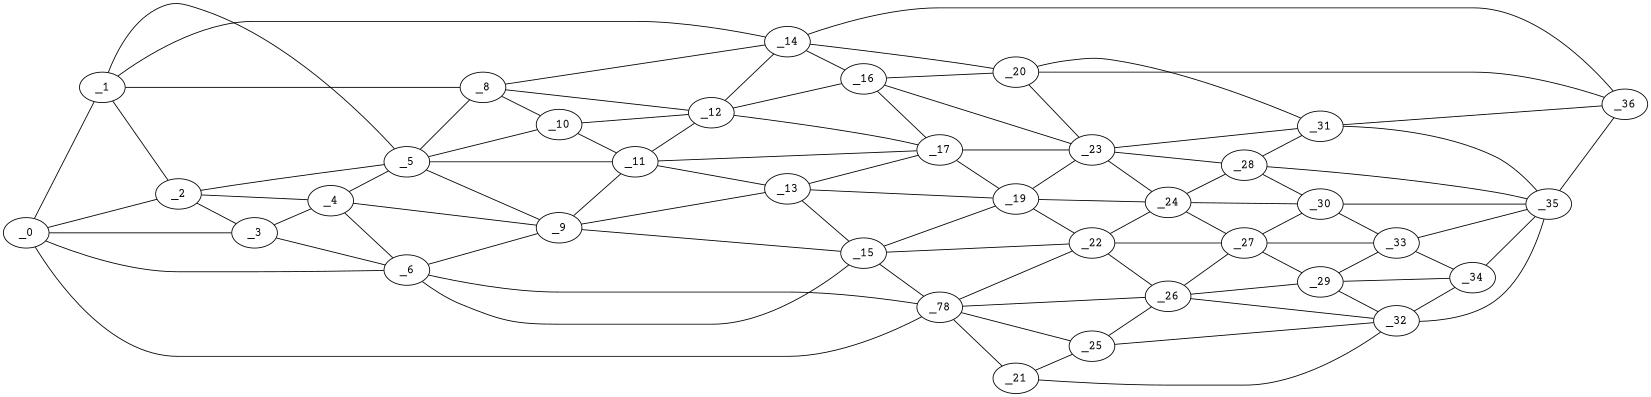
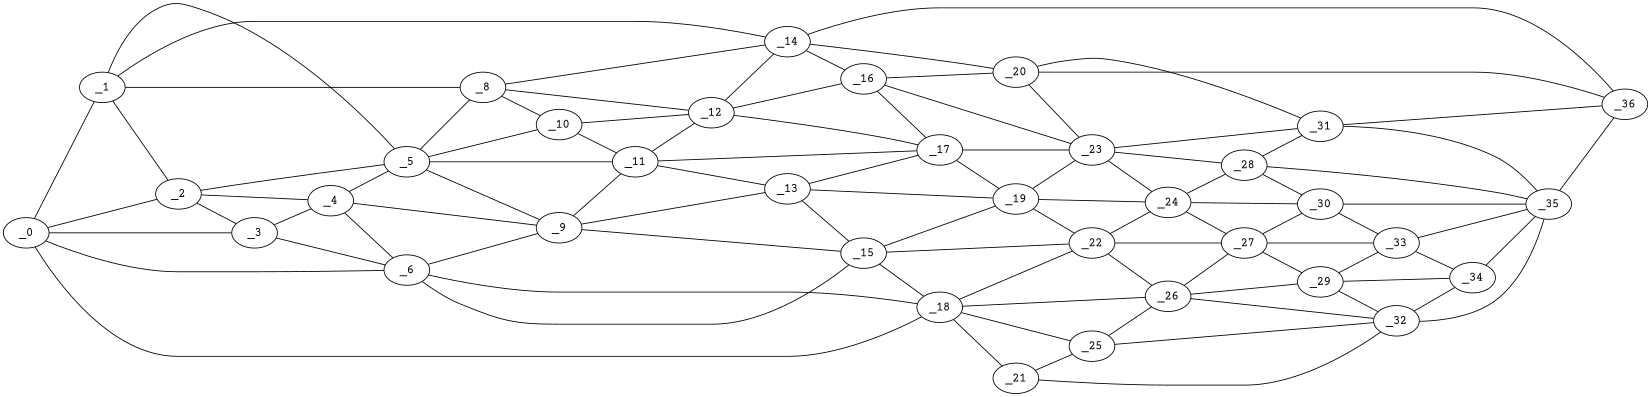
(940, 307) -> (940, 307)
